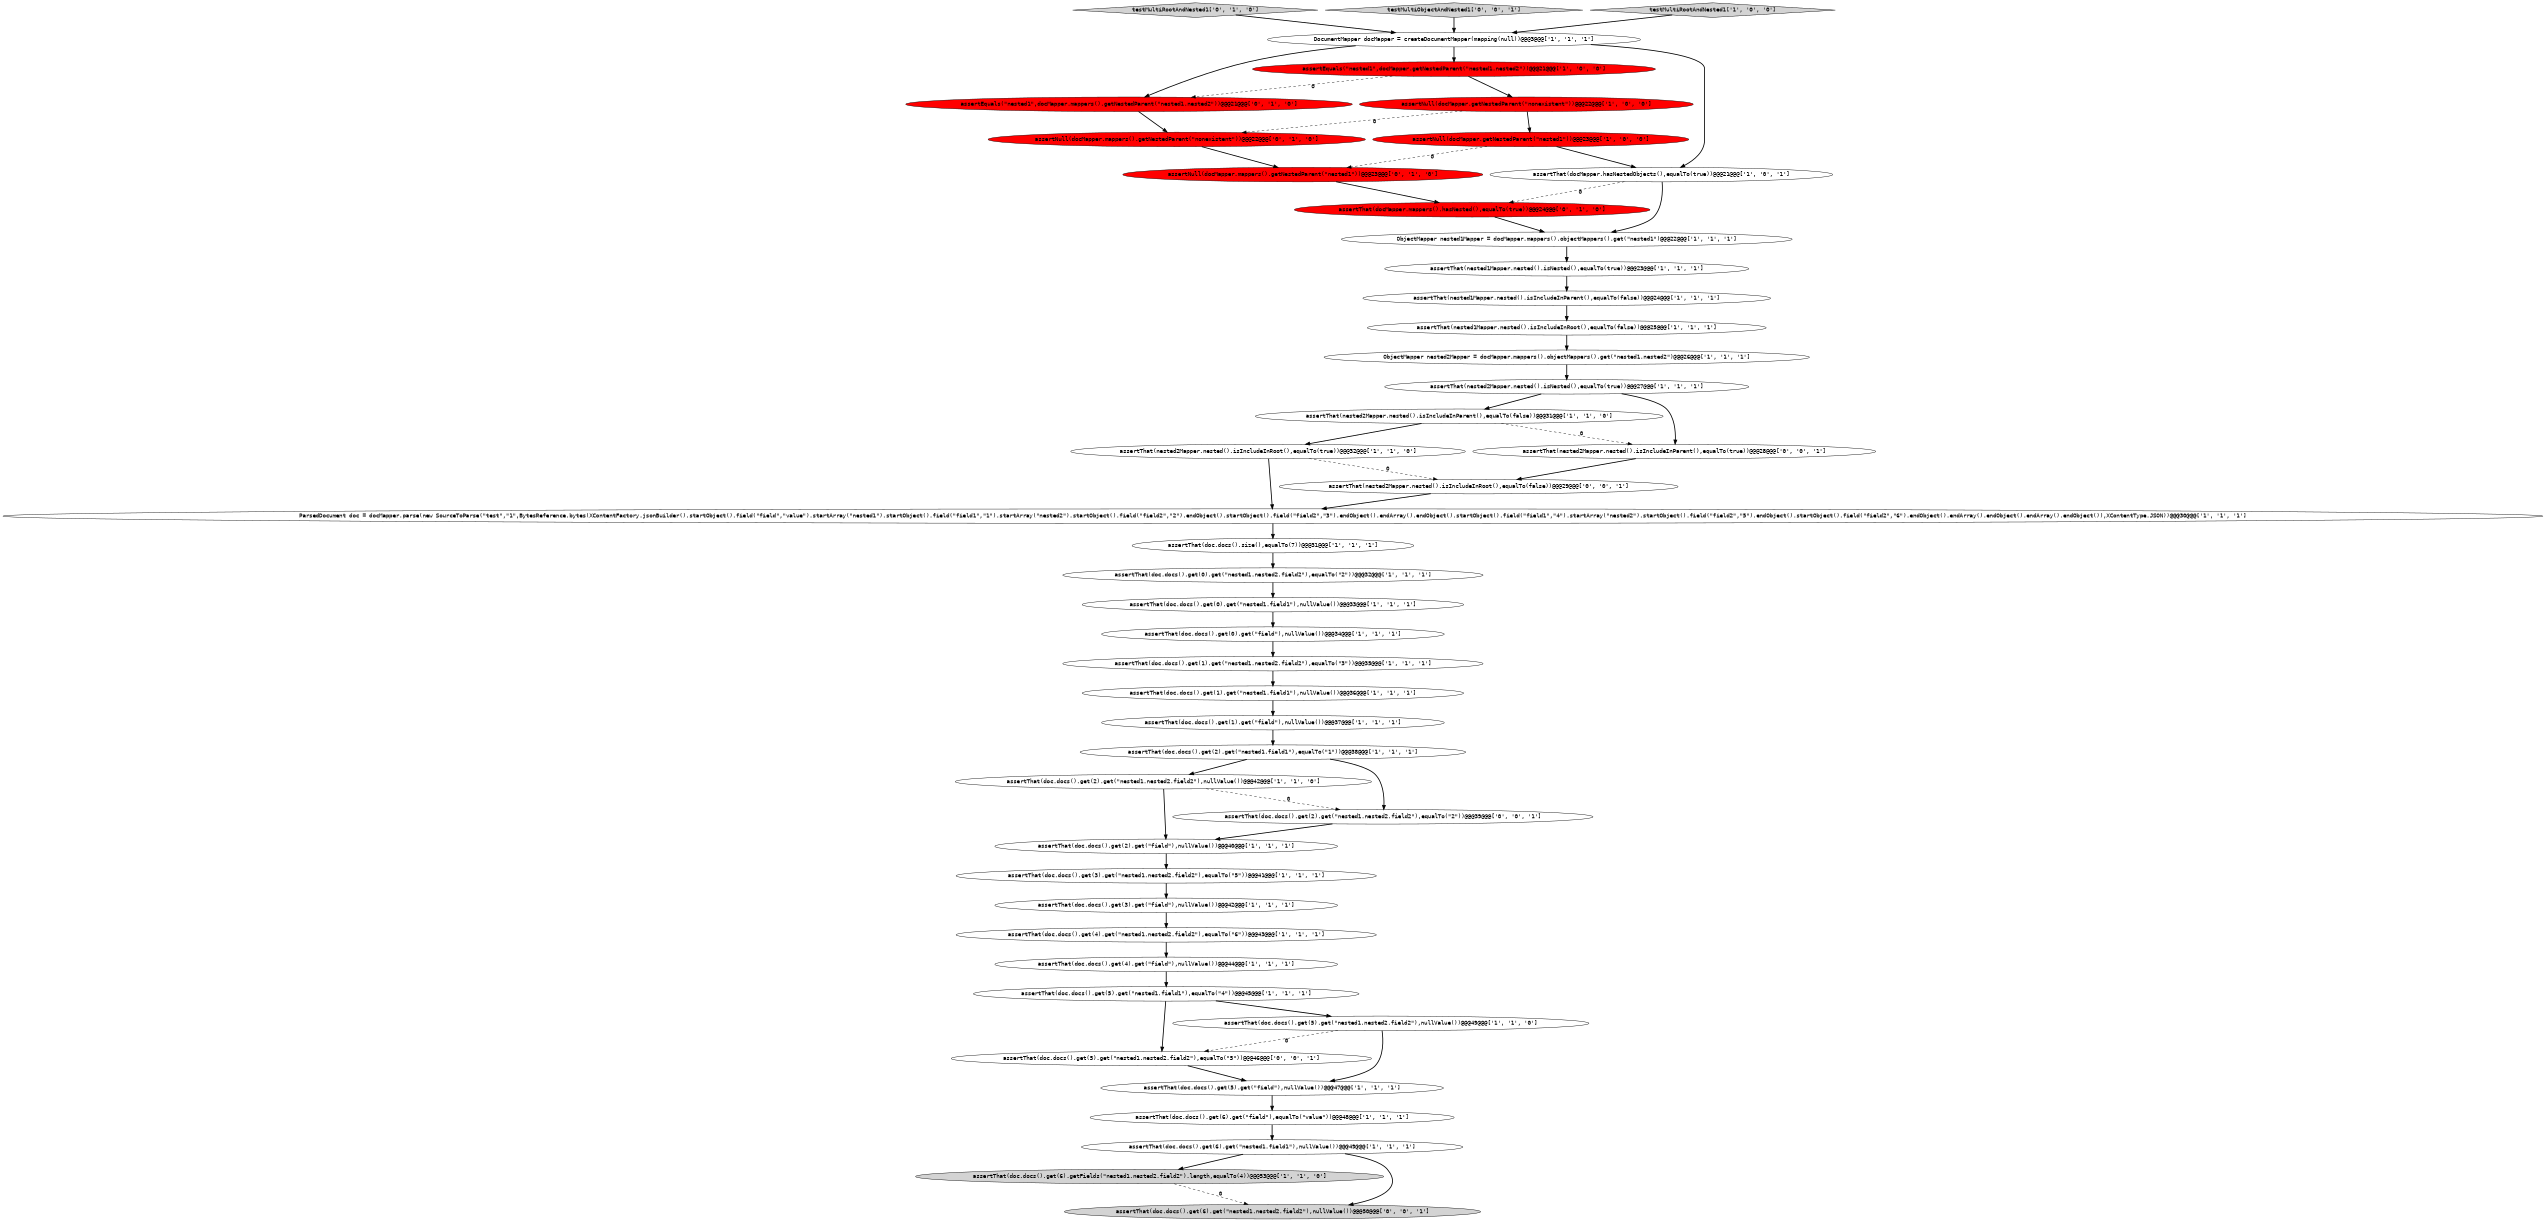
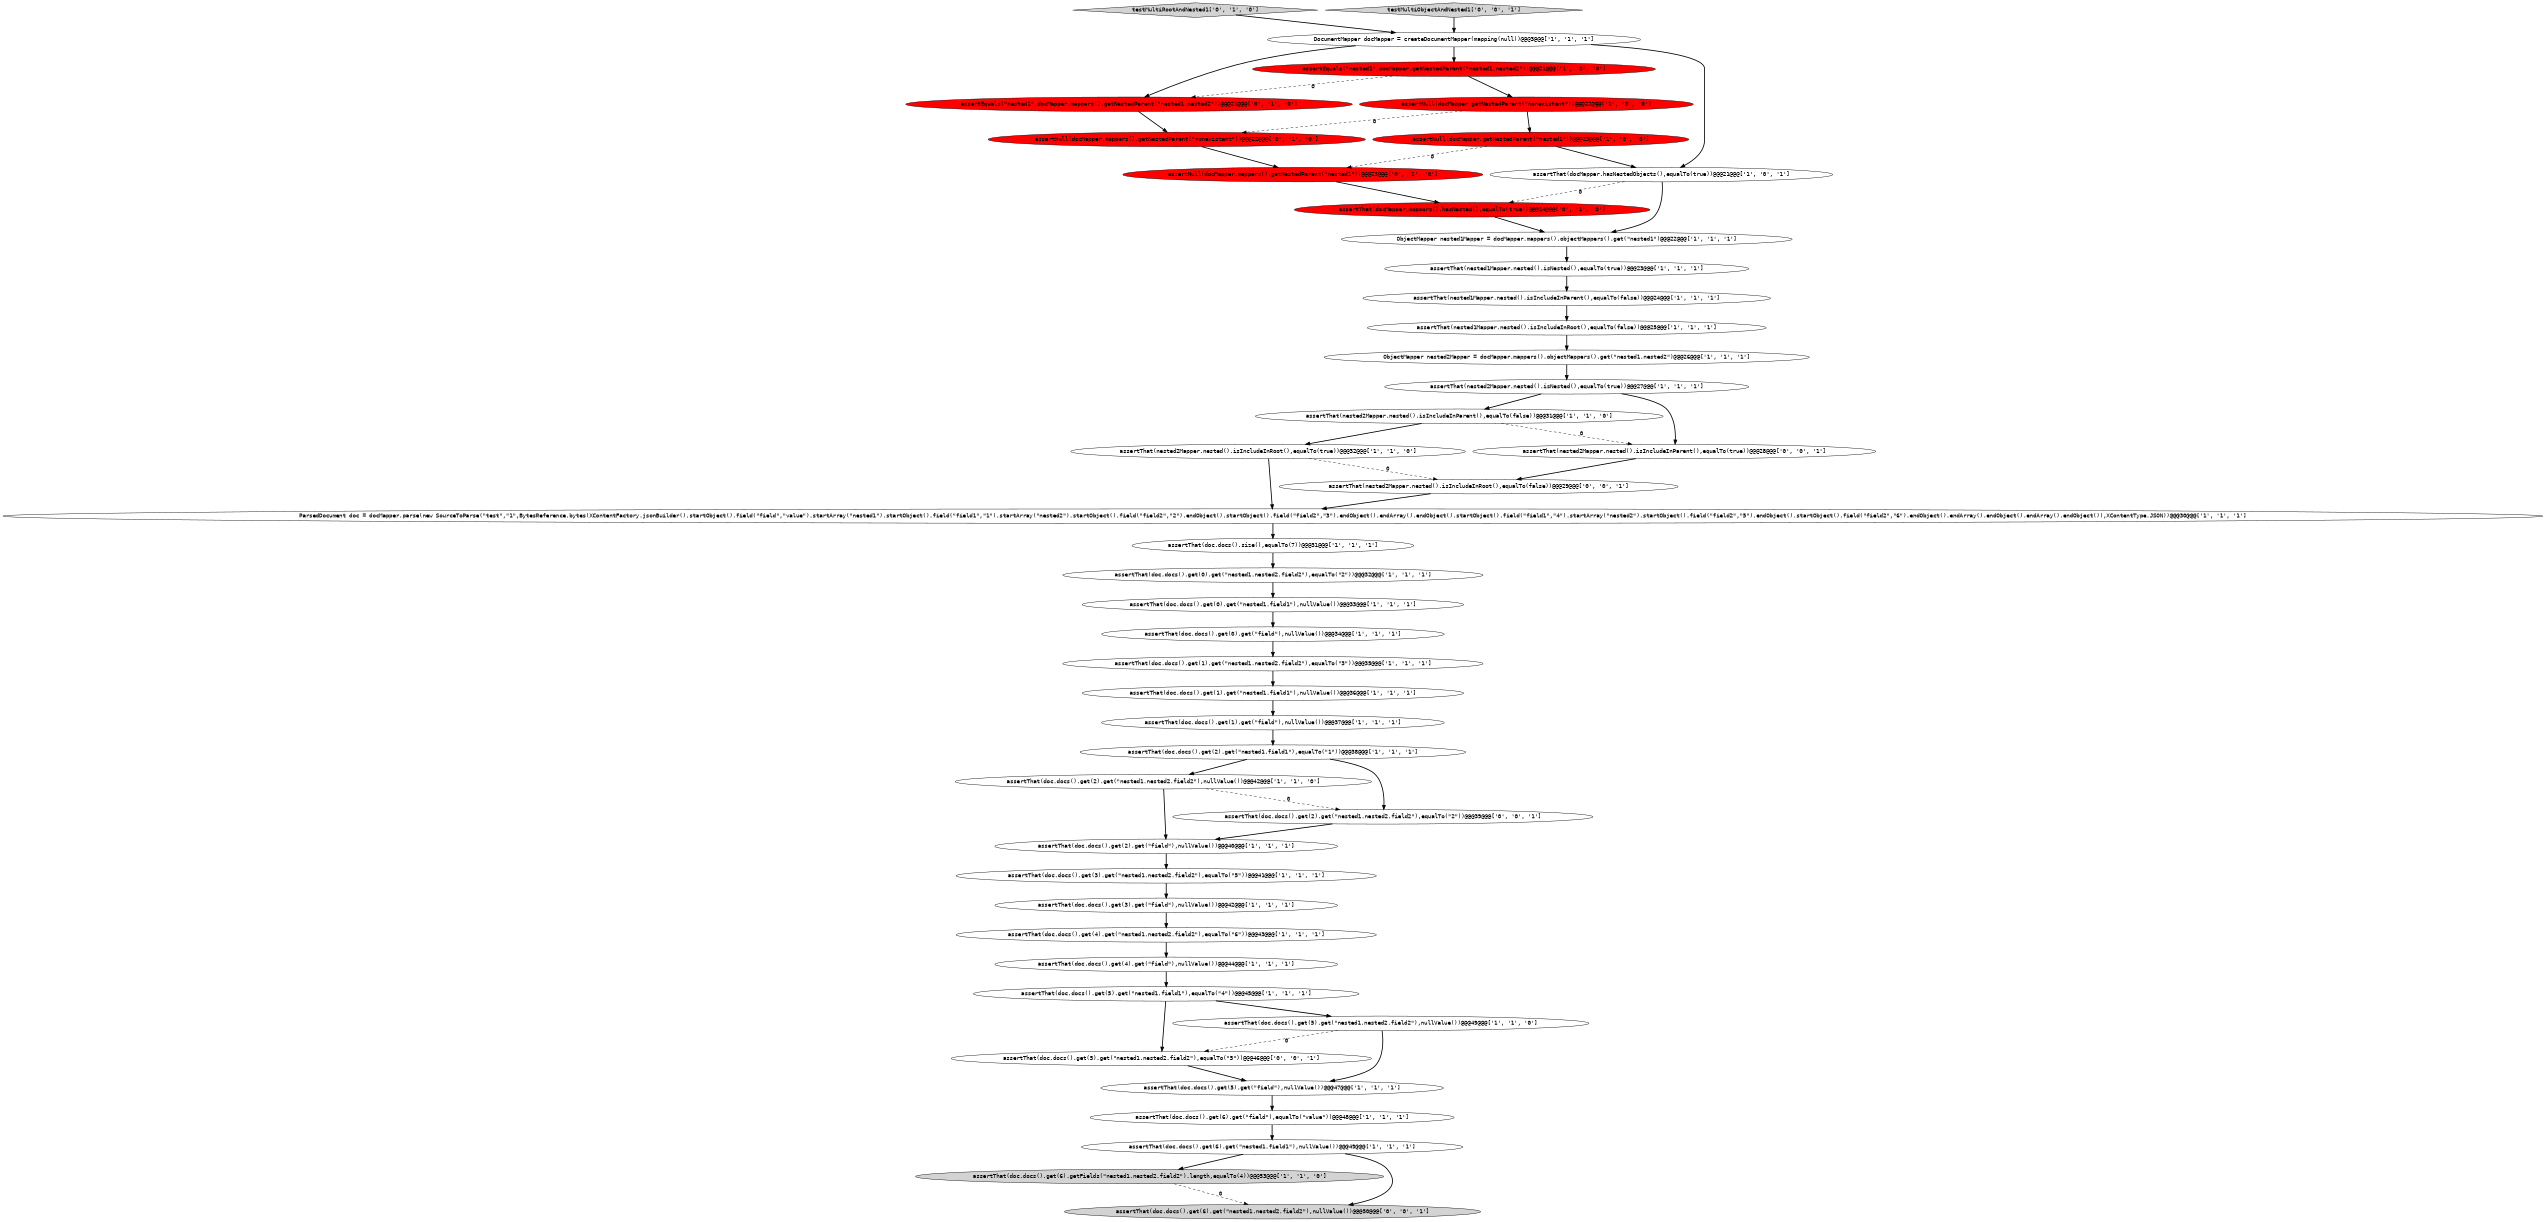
(1713, 10) -> none
